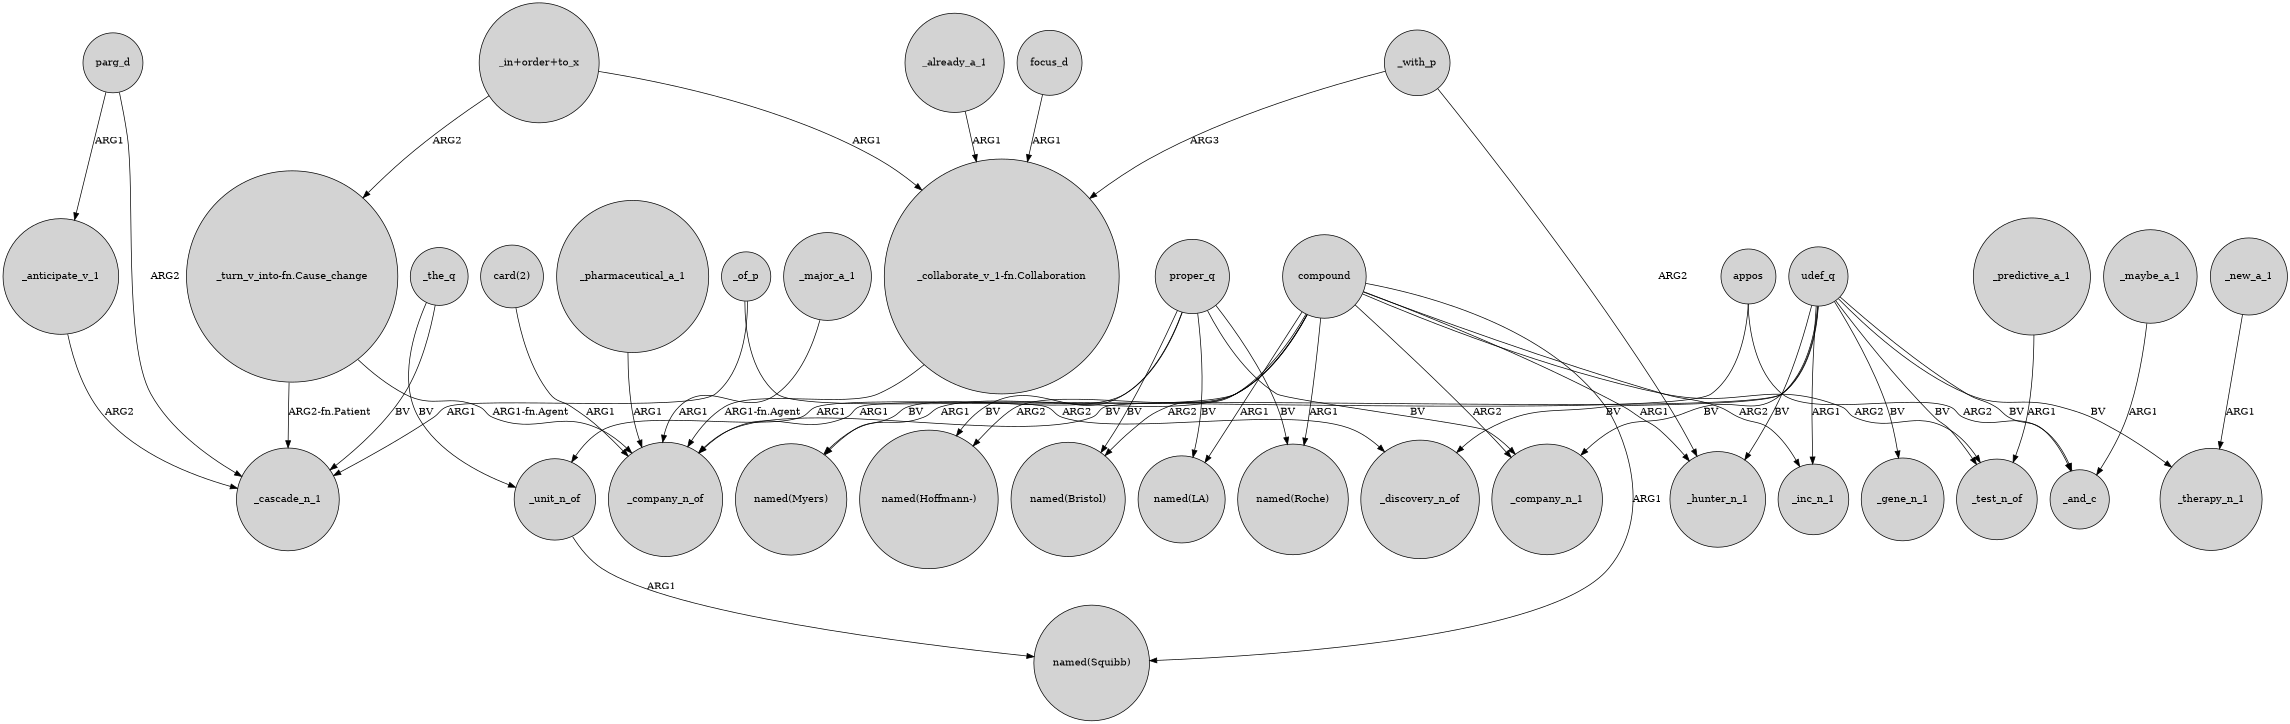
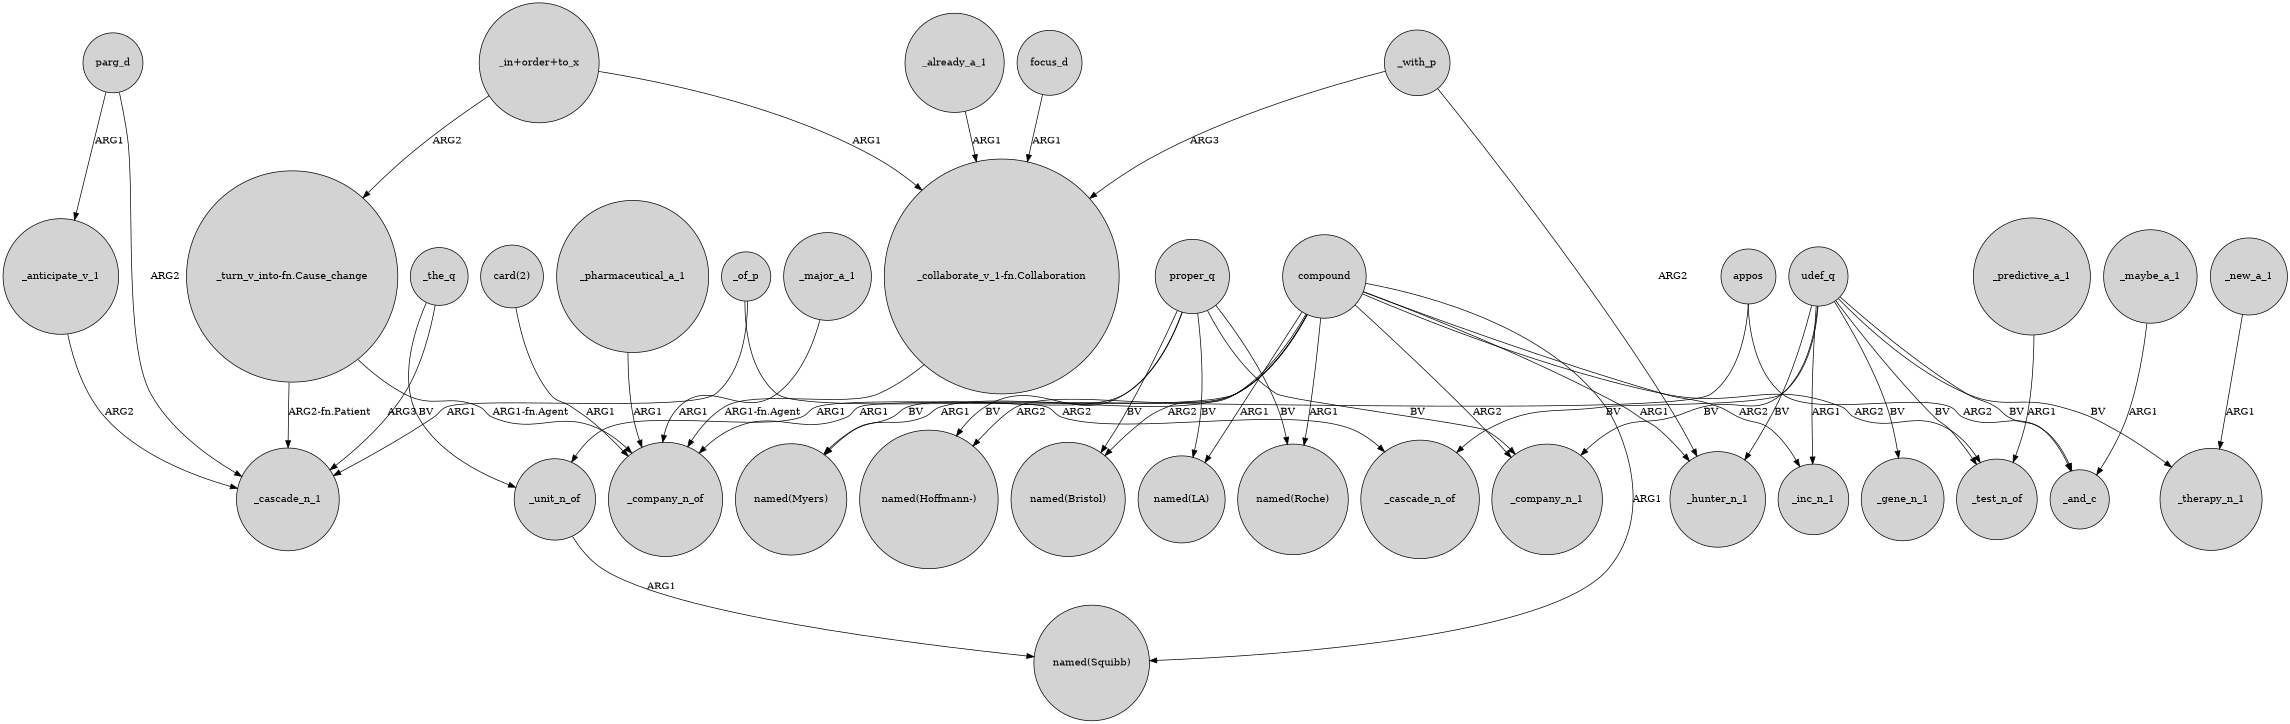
(402, 412) -> (402, 412)
(1053, 425) -> none
(1420, 499) -> (1420, 499)
